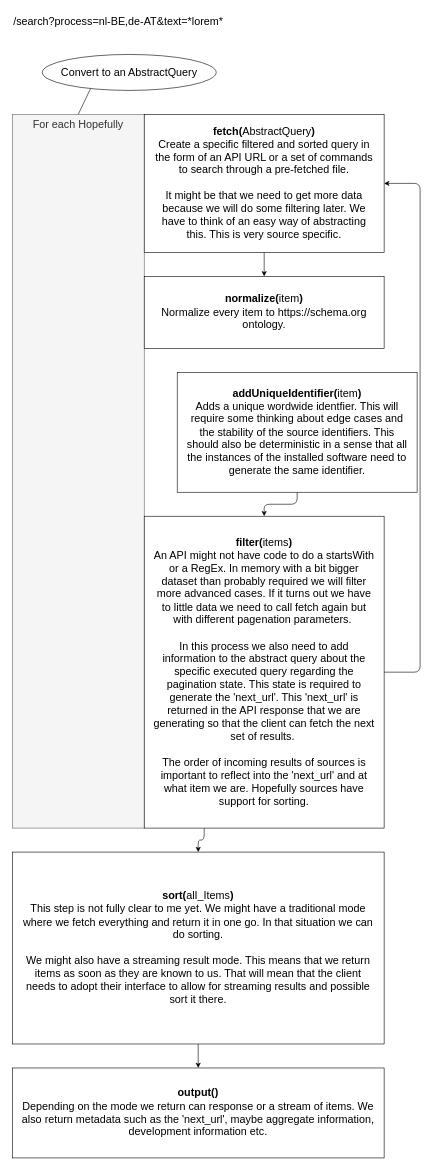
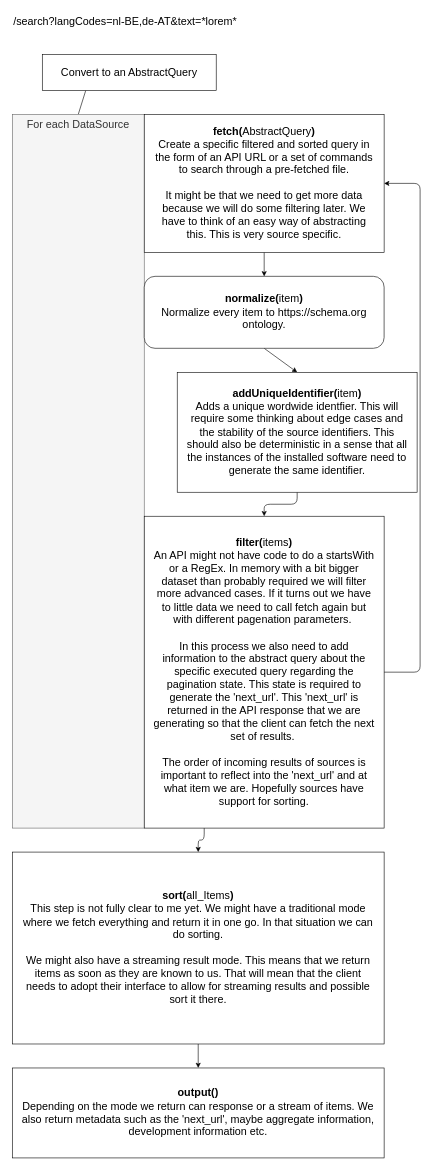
(130, 21) -> (130, 21)
(129, 72) -> (129, 72)
(78, 125) -> (78, 125)
(264, 312) -> (264, 312)
none -> (280, 360)
